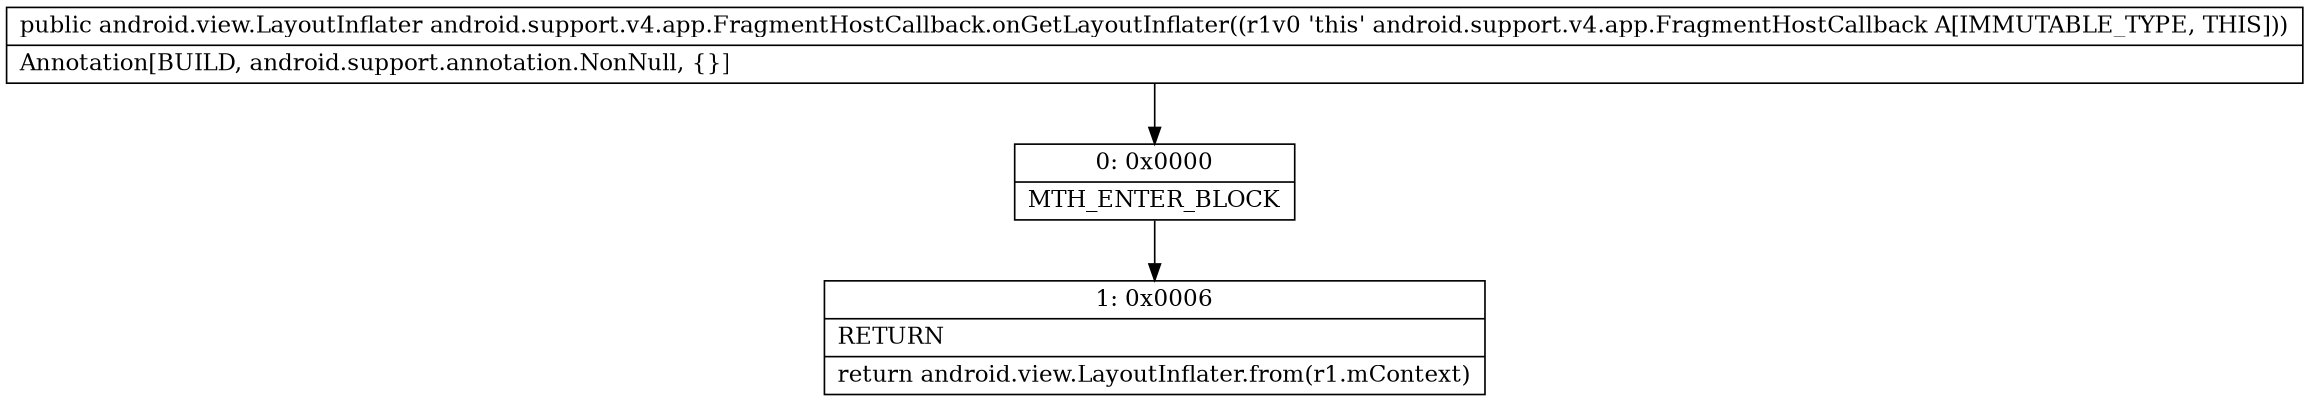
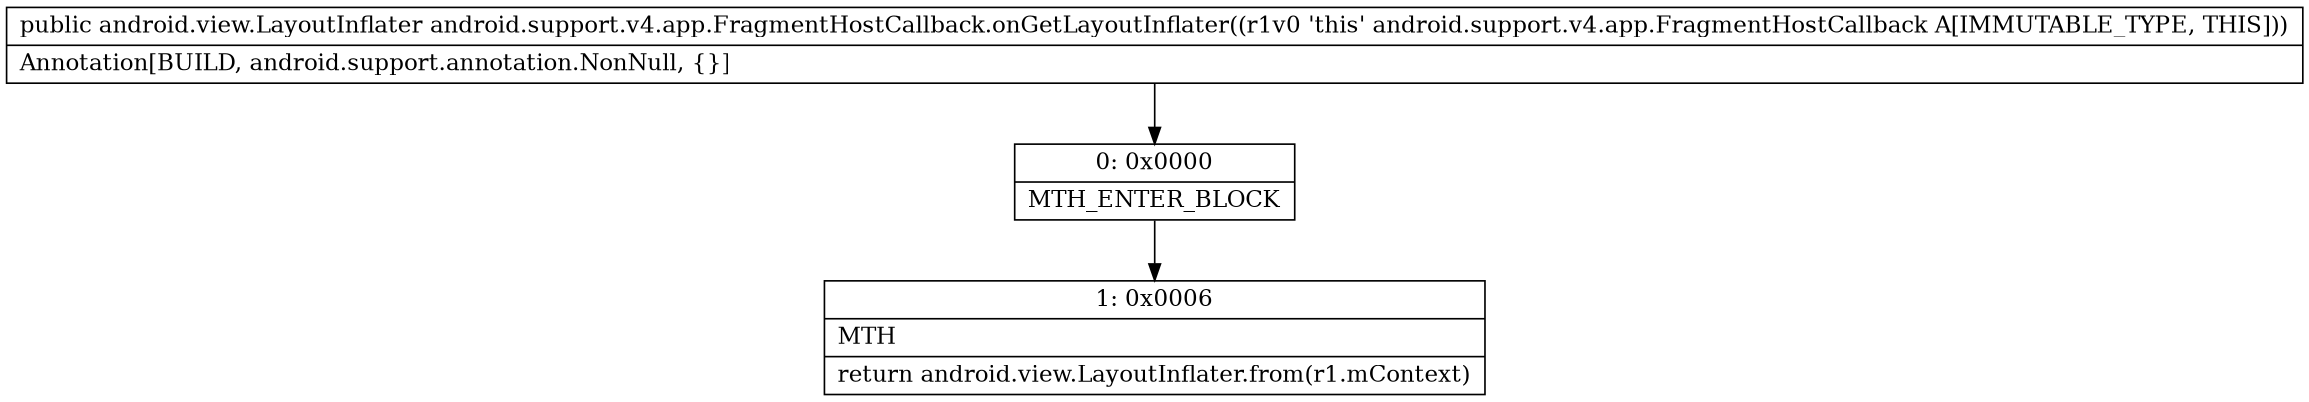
(891, 337) -> (867, 337)
